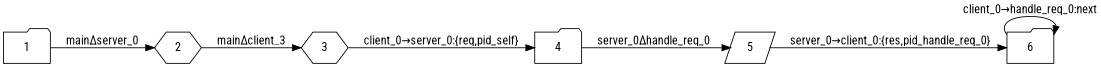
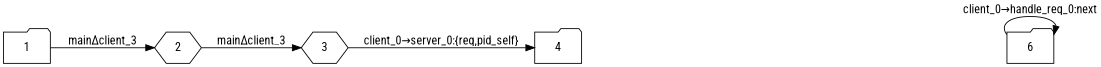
(102, 41) -> (102, 41)
(750, 48) -> none
